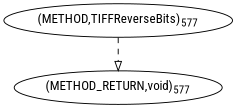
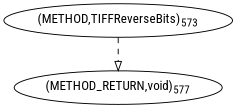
(190, 19) -> (190, 19)
